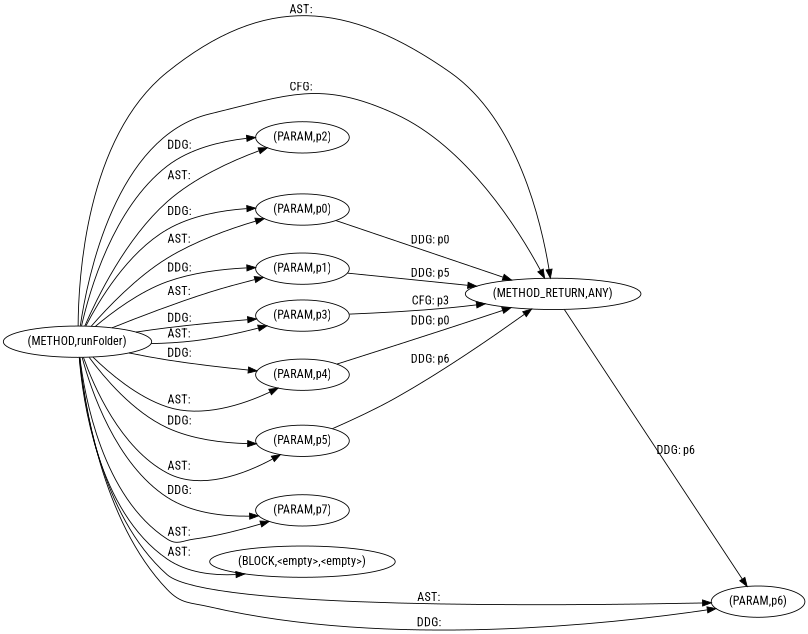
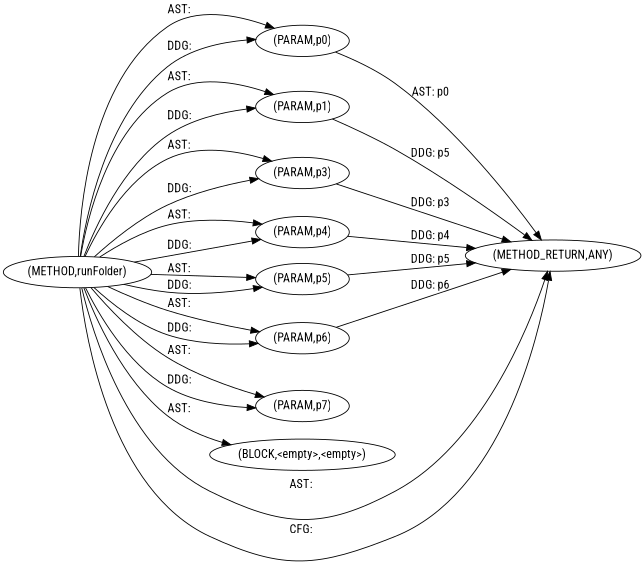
(302, 137) -> none
(430, 240) -> (430, 93)
(430, 301) -> (430, 203)
(430, 321) -> (430, 236)
(430, 360) -> (430, 260)
(653, 444) -> (419, 300)
